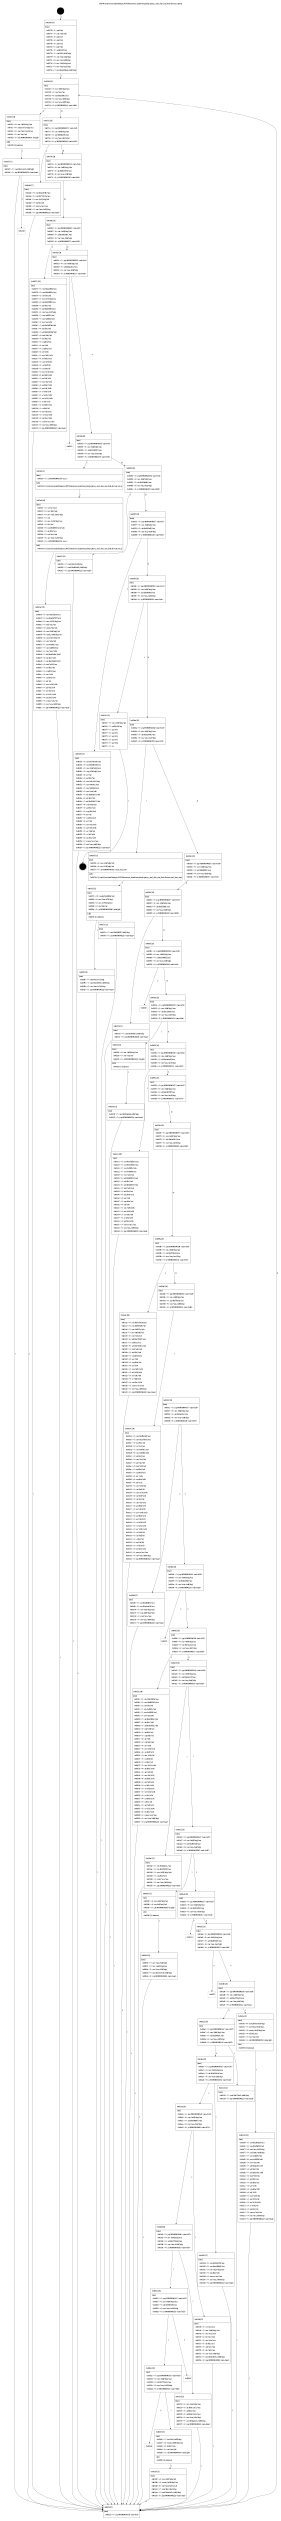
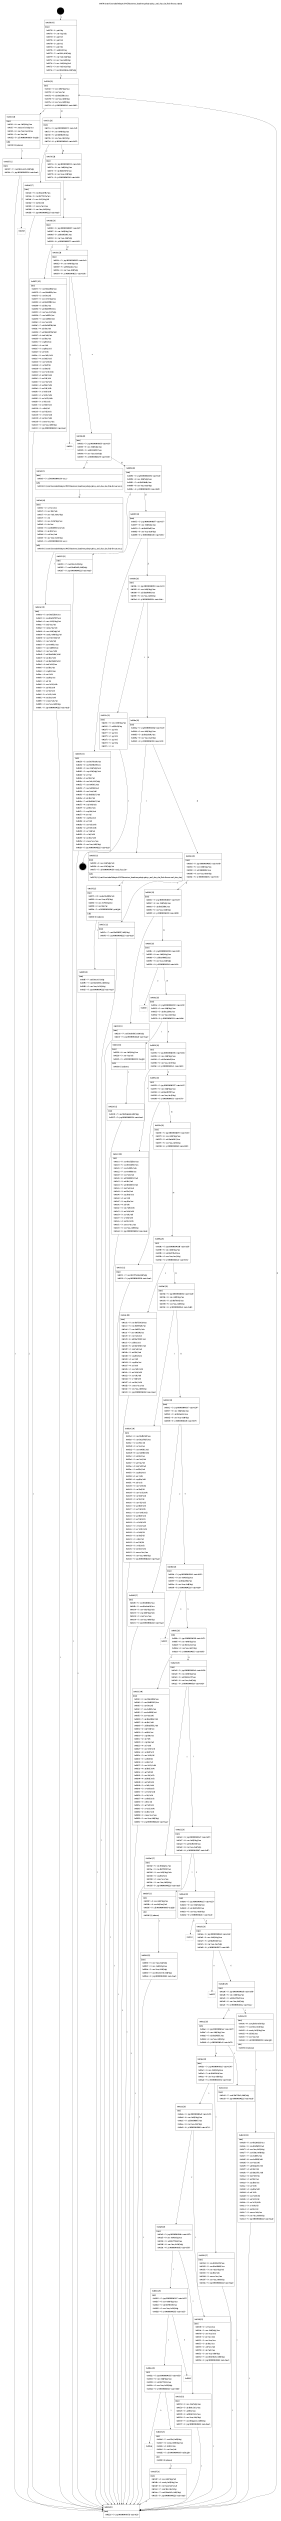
none -> (144, 886)
none -> (134, 1273)
none -> (178, 1353)
